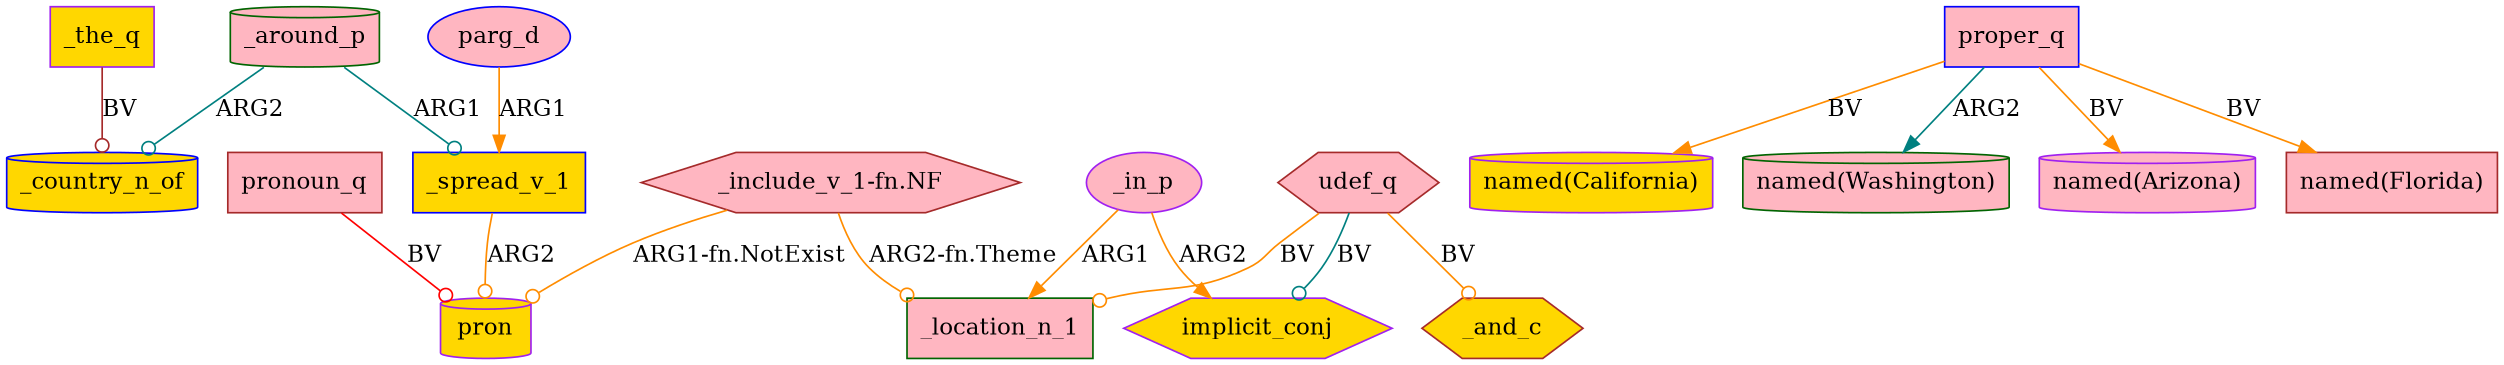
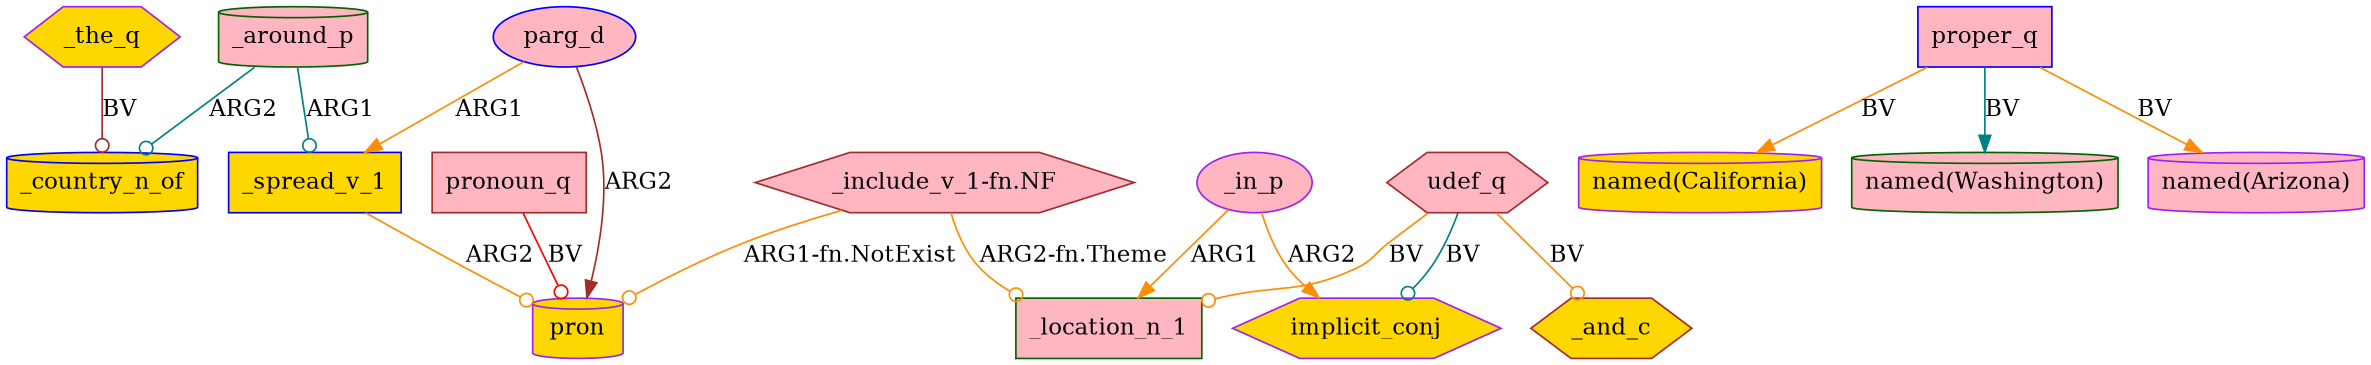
(102, 37) -> (102, 37)
(1987, 110) -> (2002, 110)
none -> (603, 173)
(2392, 183) -> none
